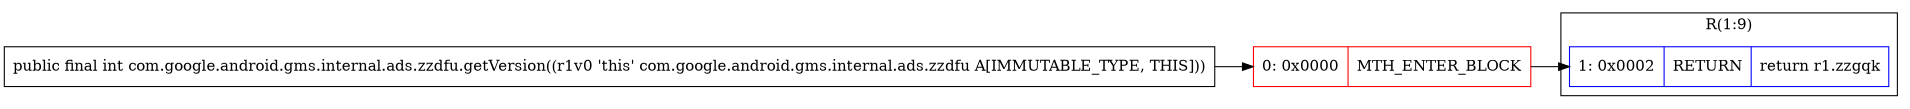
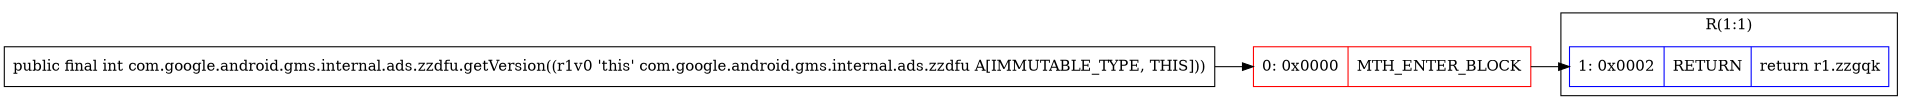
(1729, 25) -> (1729, 25)
